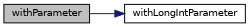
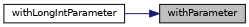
(102, 14) -> (137, 14)
